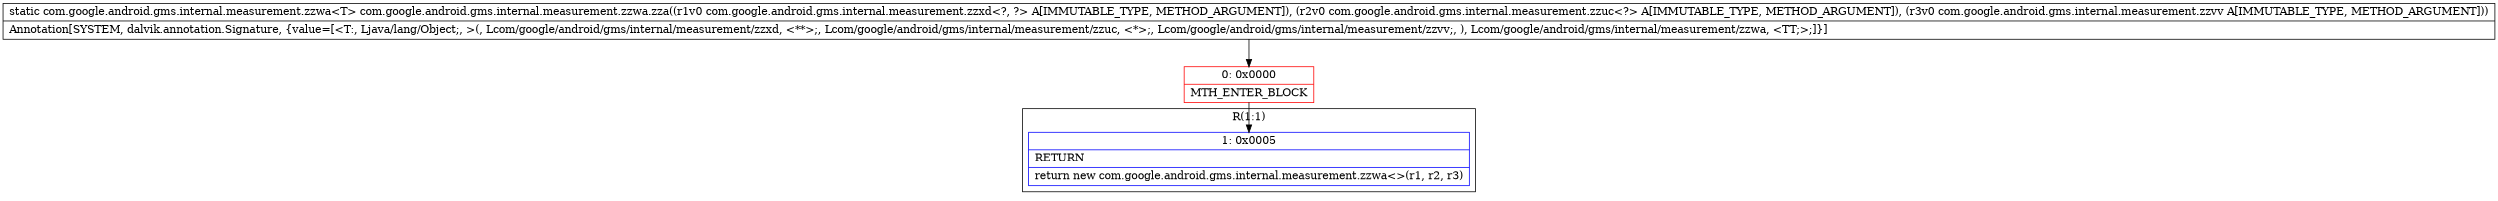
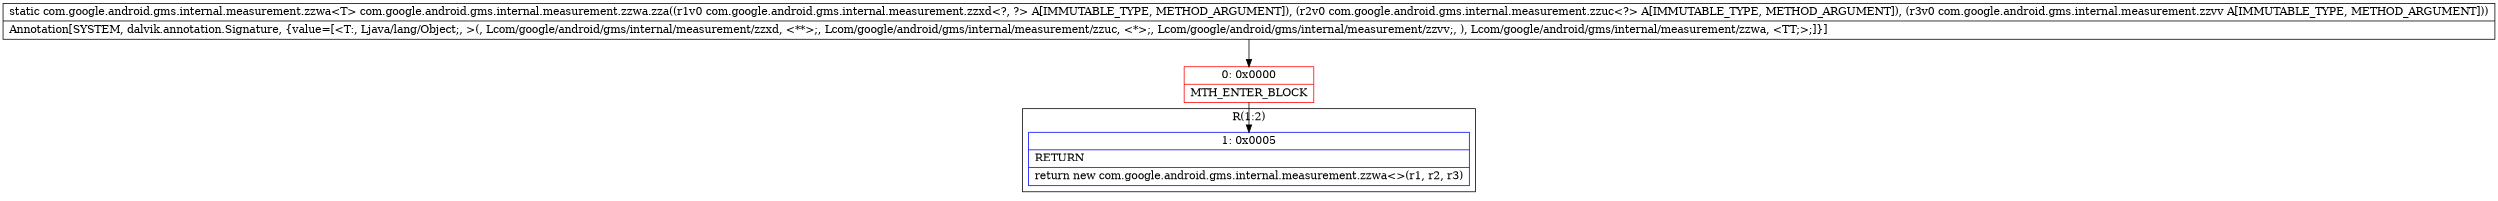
(1249, 117) -> (1249, 117)
